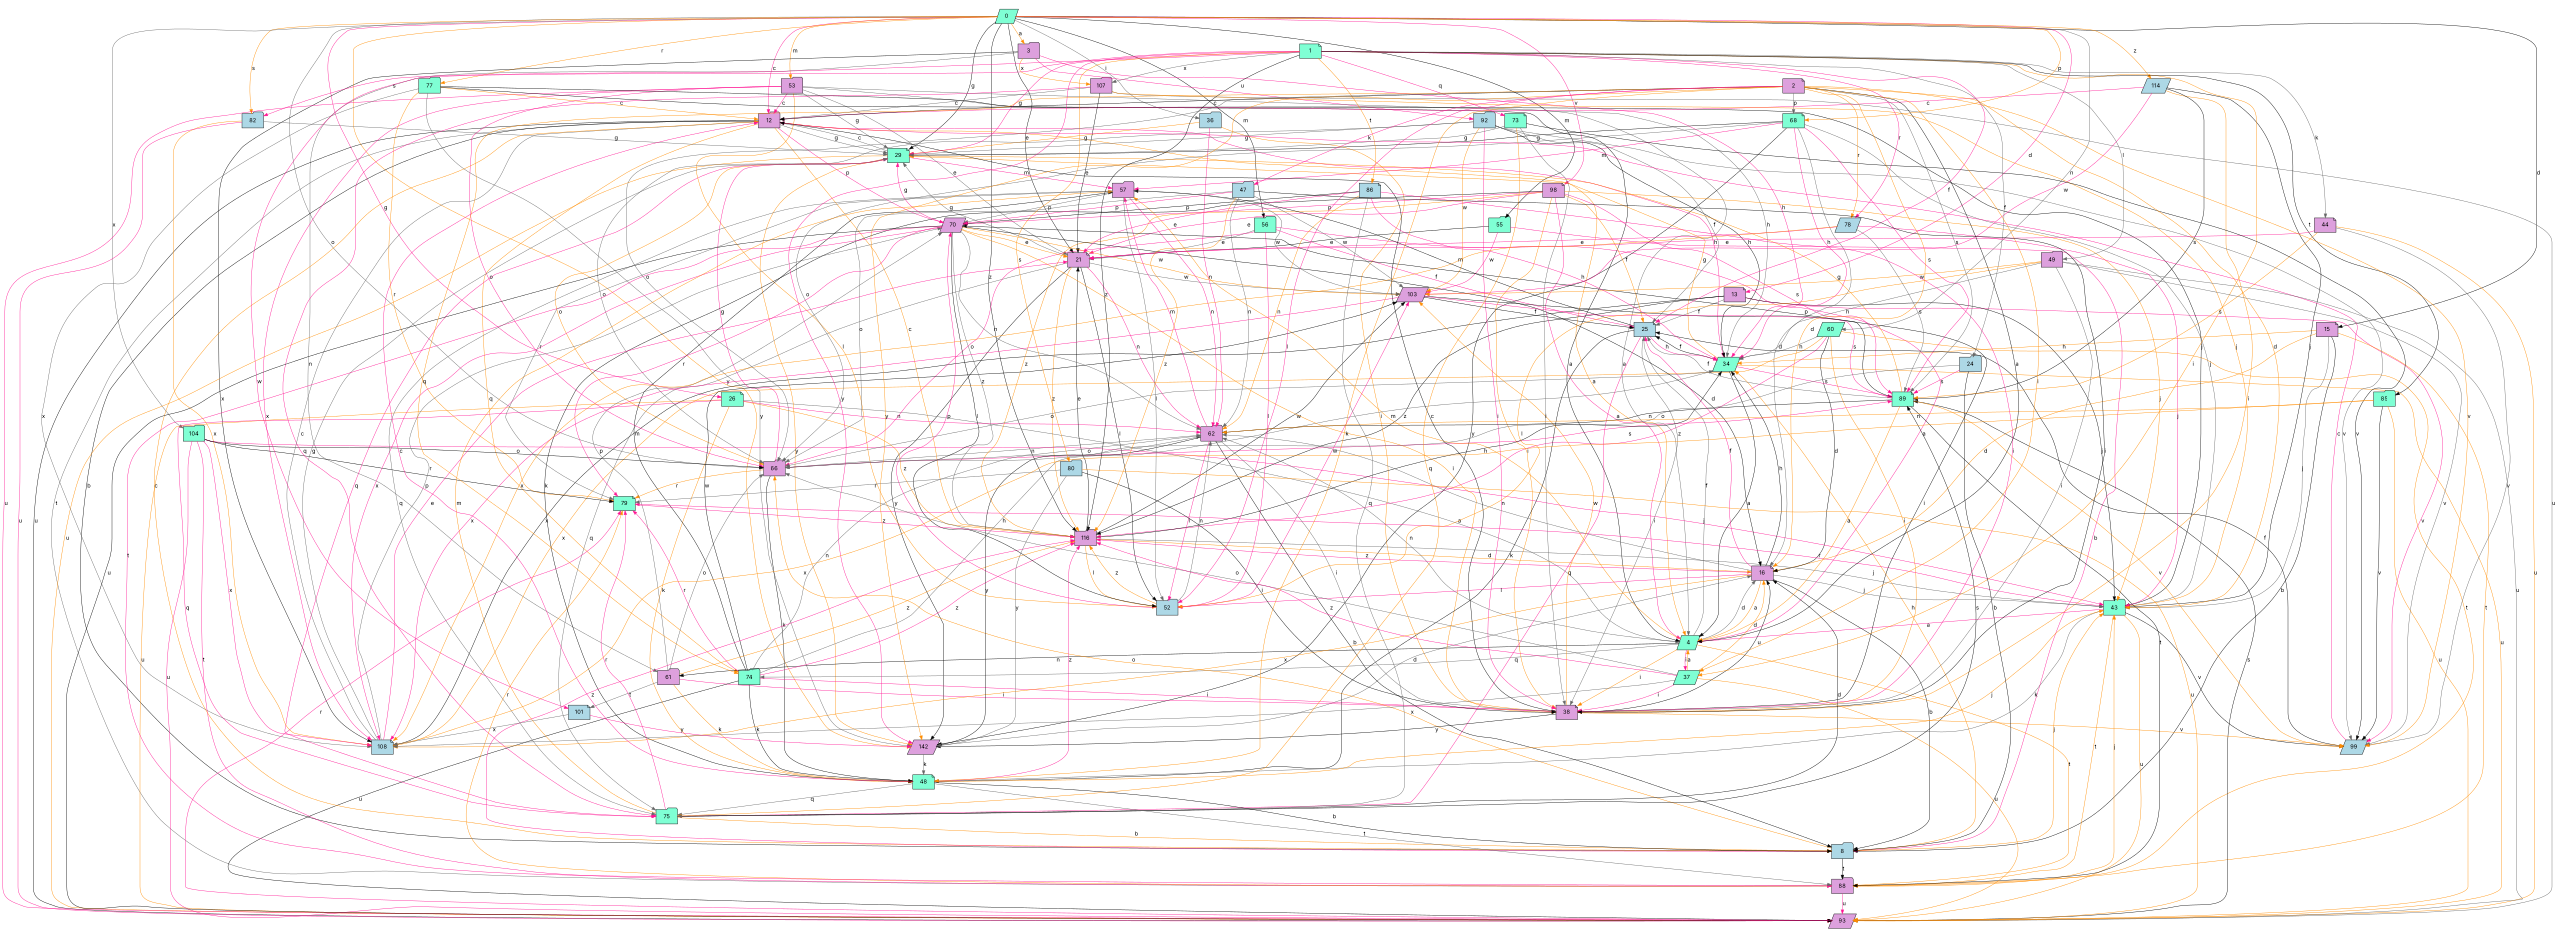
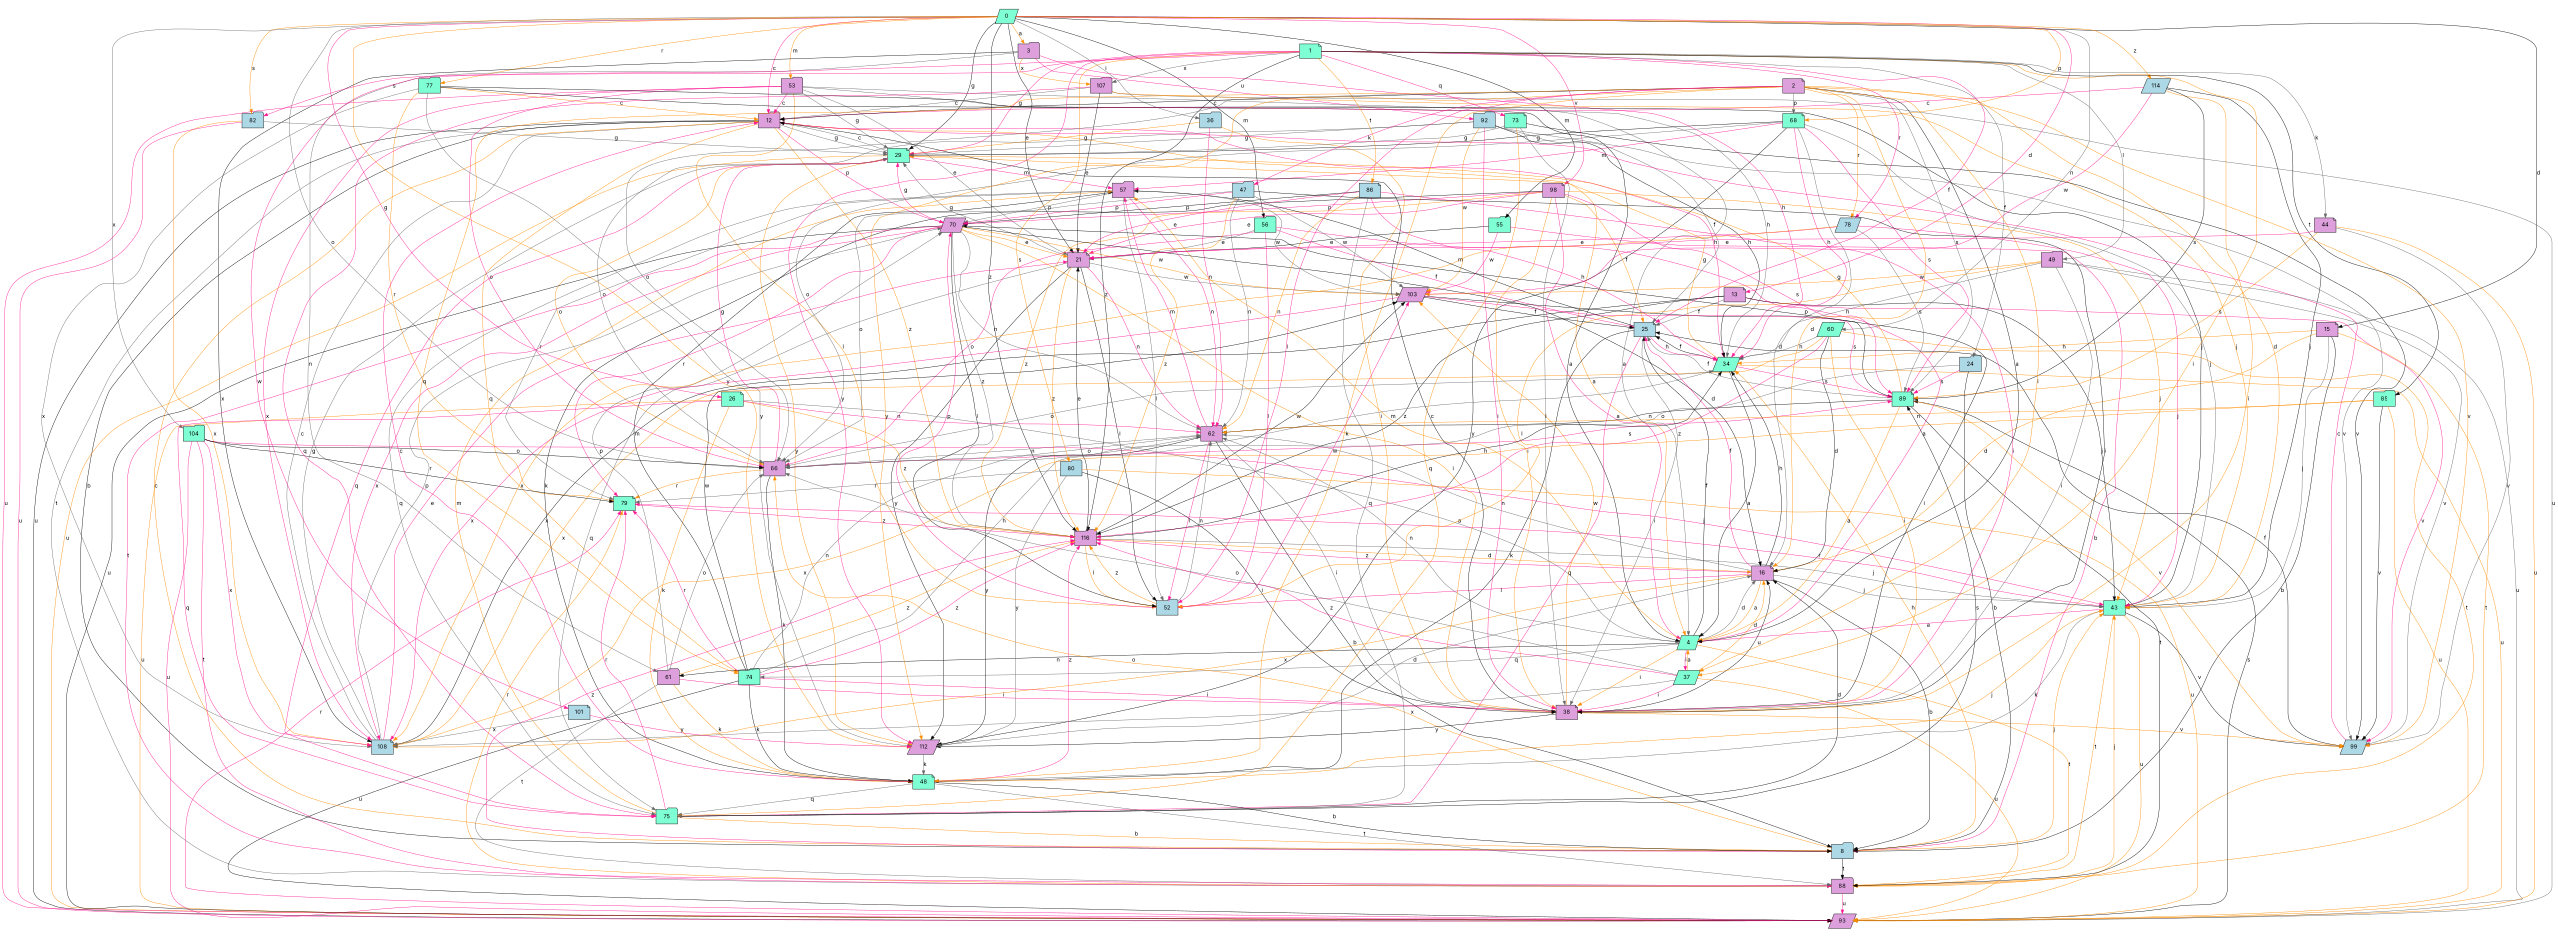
(910, 330) -> (910, 330)
(1706, 478) -> (1706, 478)
(624, 695) -> (1029, 879)
(924, 747) -> (924, 747)
